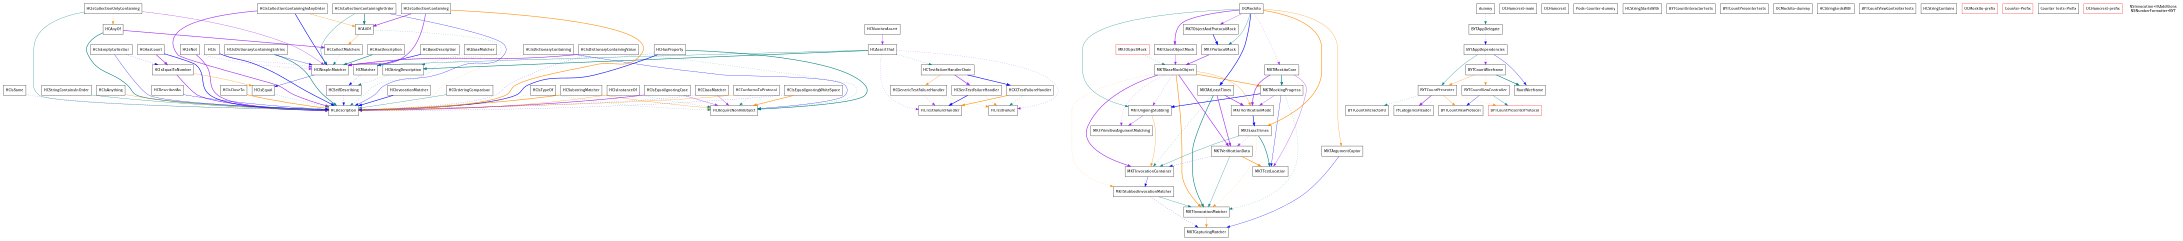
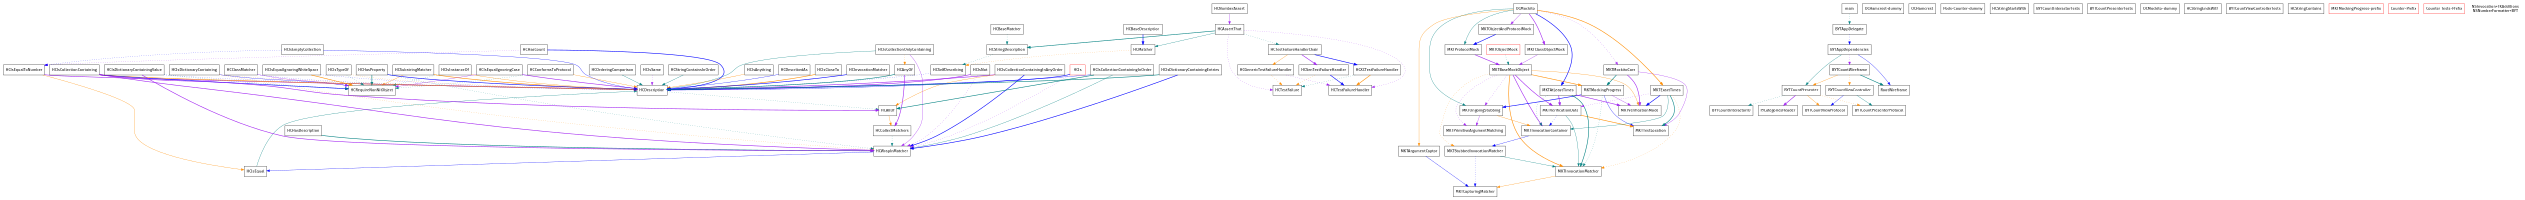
(1486, 9) -> (1850, 9)
(1518, 9) -> (1883, 9)
(1980, 9) -> (2356, 9)
(2058, 9) -> (2444, 9)
(2103, 9) -> none
(212, 50) -> (1078, 70)
(501, 52) -> (772, 101)
(161, 59) -> (284, 57)
(292, 59) -> (1047, 119)
(356, 79) -> (1050, 55)
none -> (222, 82)
(300, 101) -> (433, 103)
(1515, 111) -> (1879, 111)
(1253, 119) -> (1654, 100)
